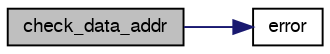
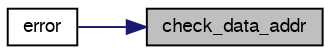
(209, 27) -> (102, 27)
